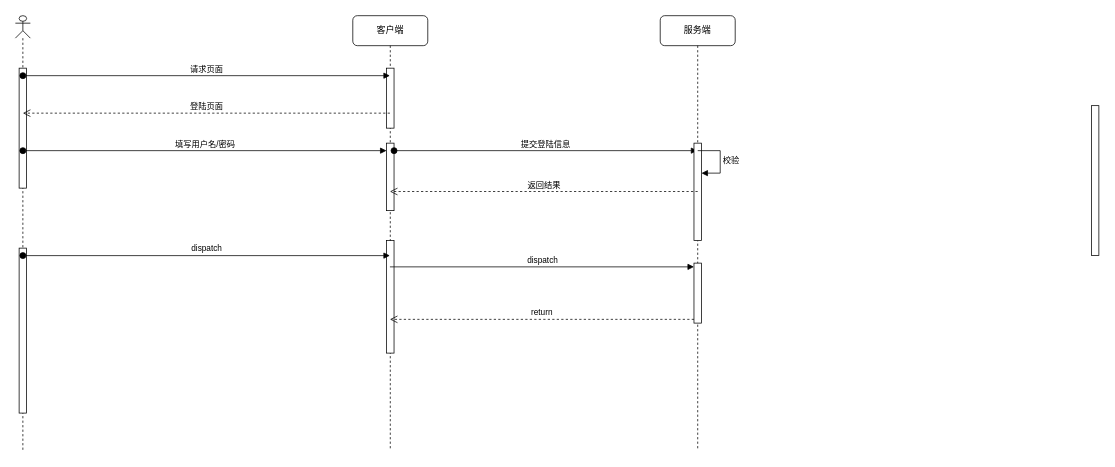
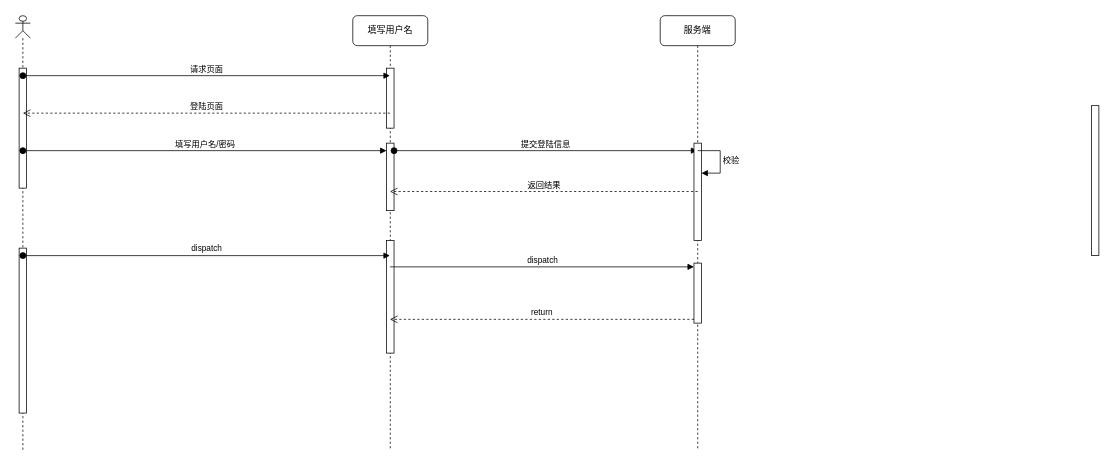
(390, 30) -> (390, 30)
